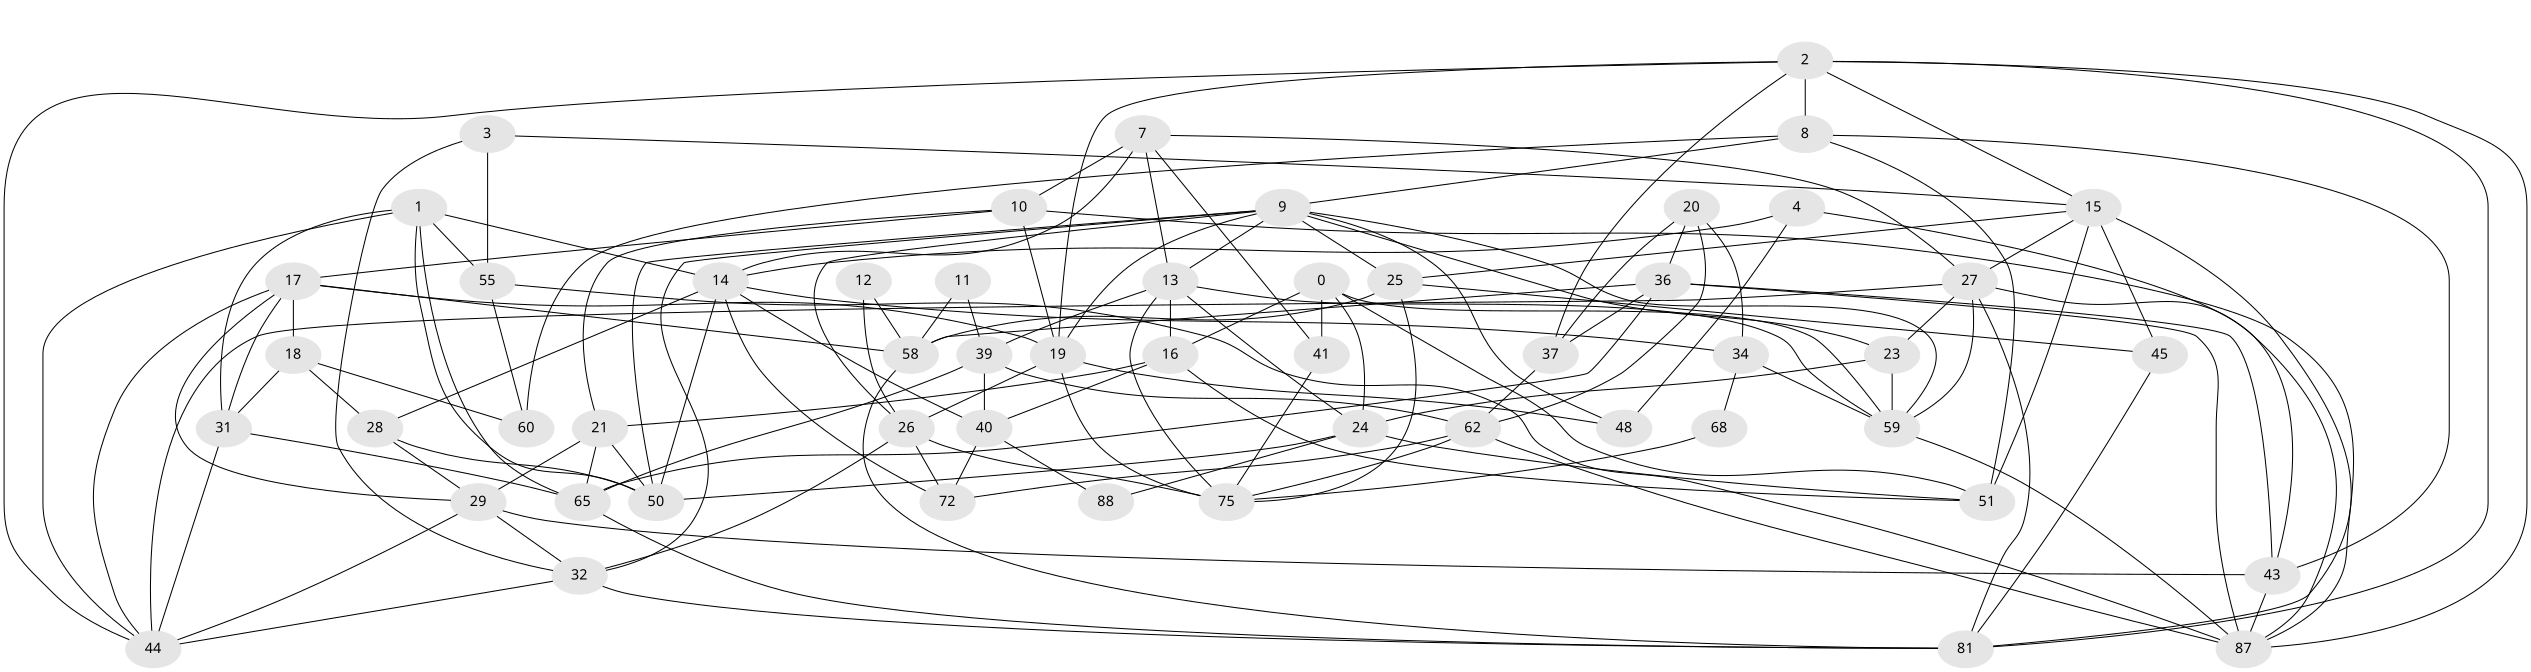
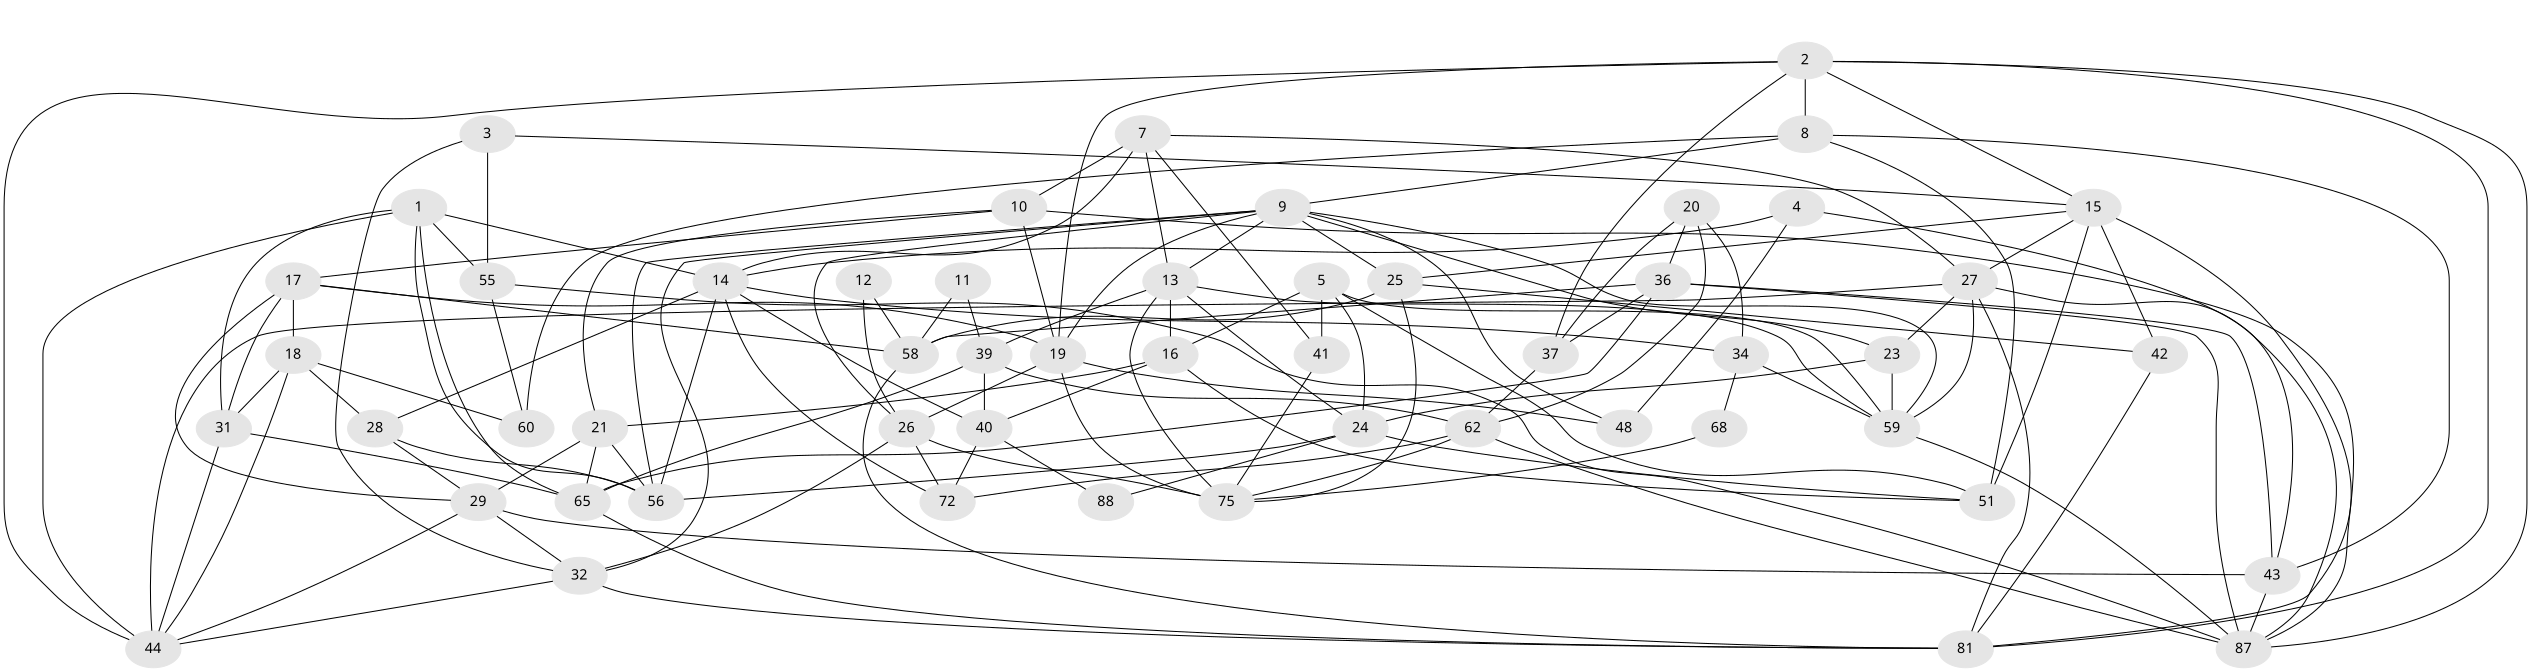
(1322, 281) -> (1322, 281)
(2160, 355) -> (2160, 355)
(108, 427) -> (236, 507)
(656, 502) -> (656, 502)
